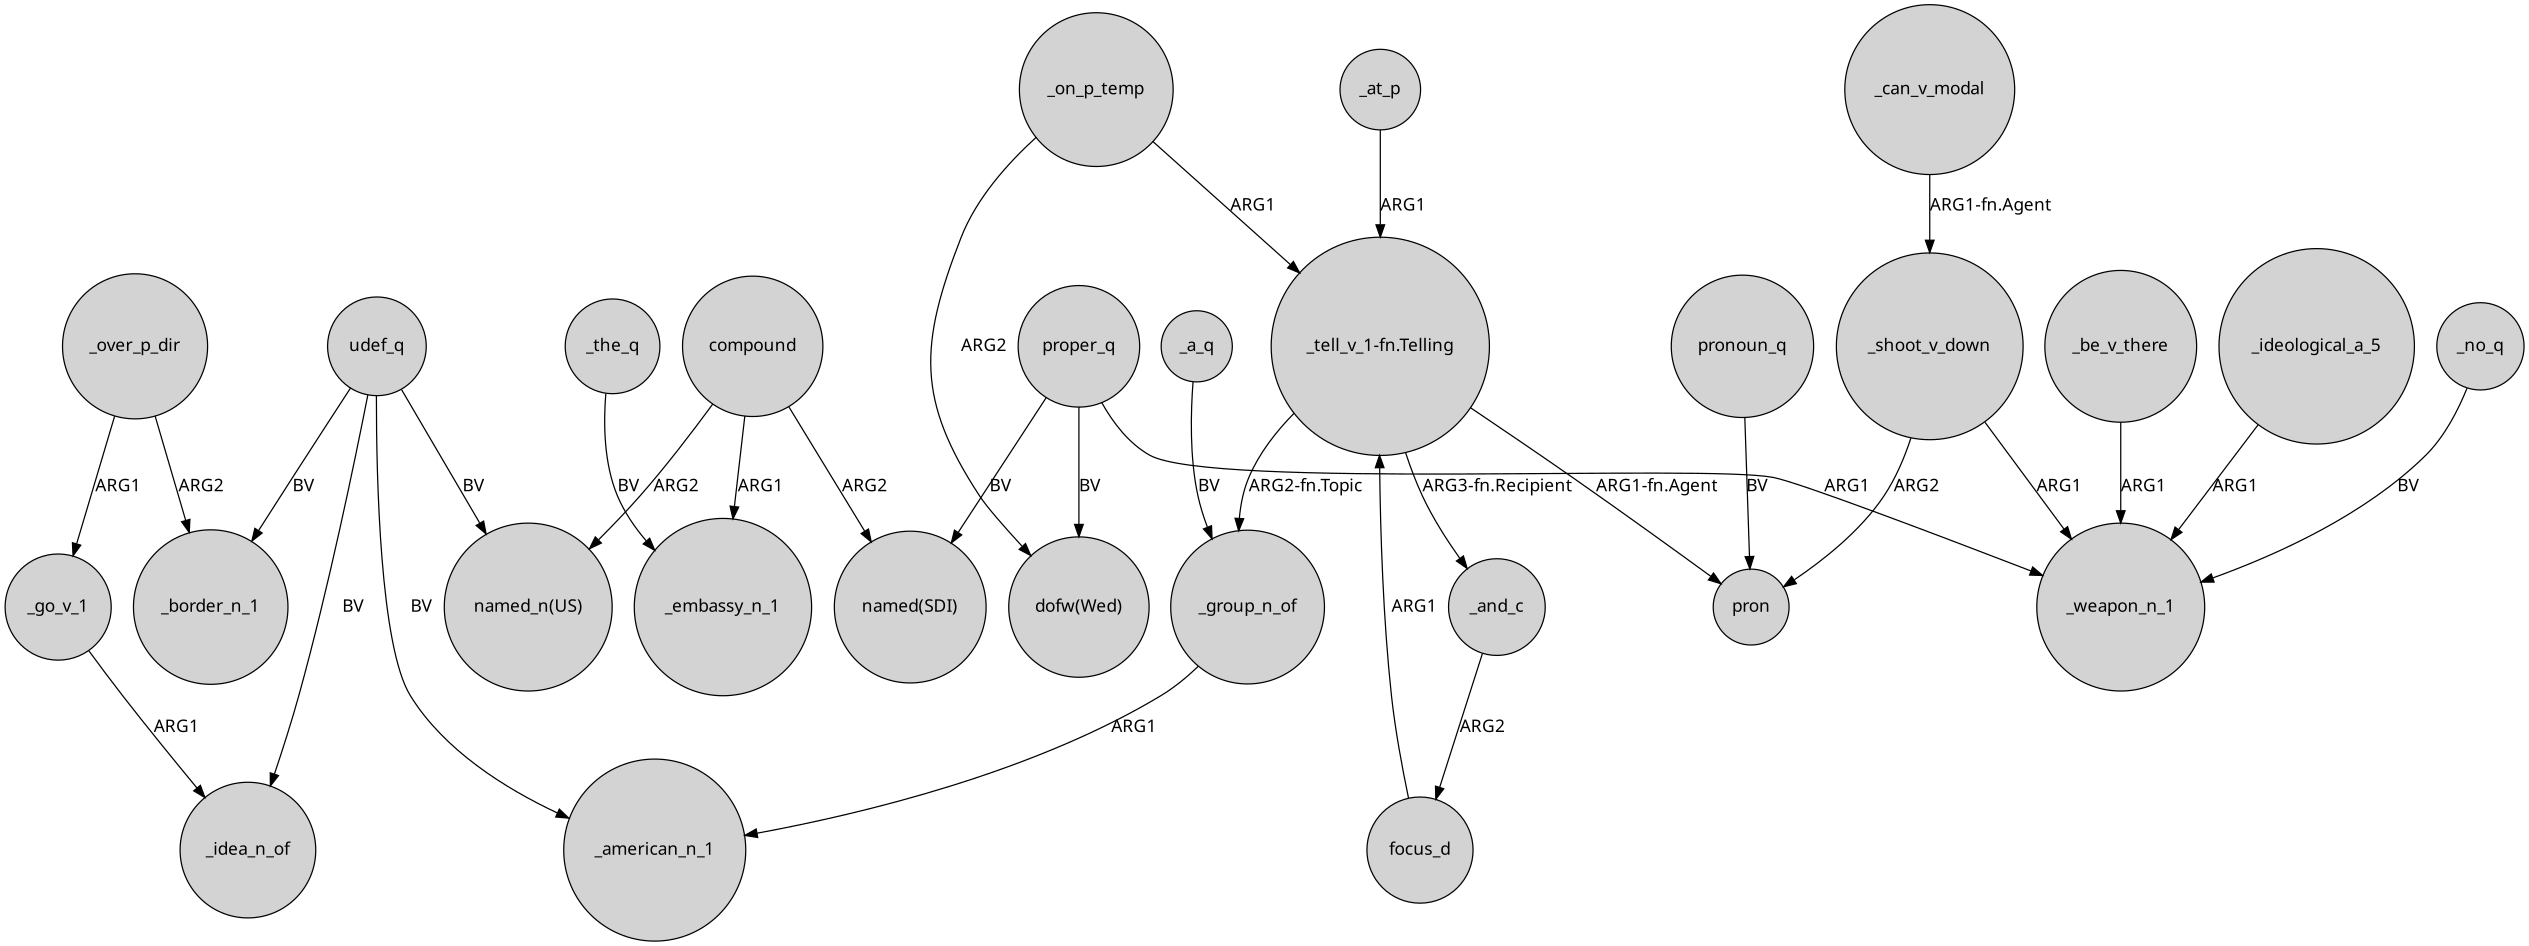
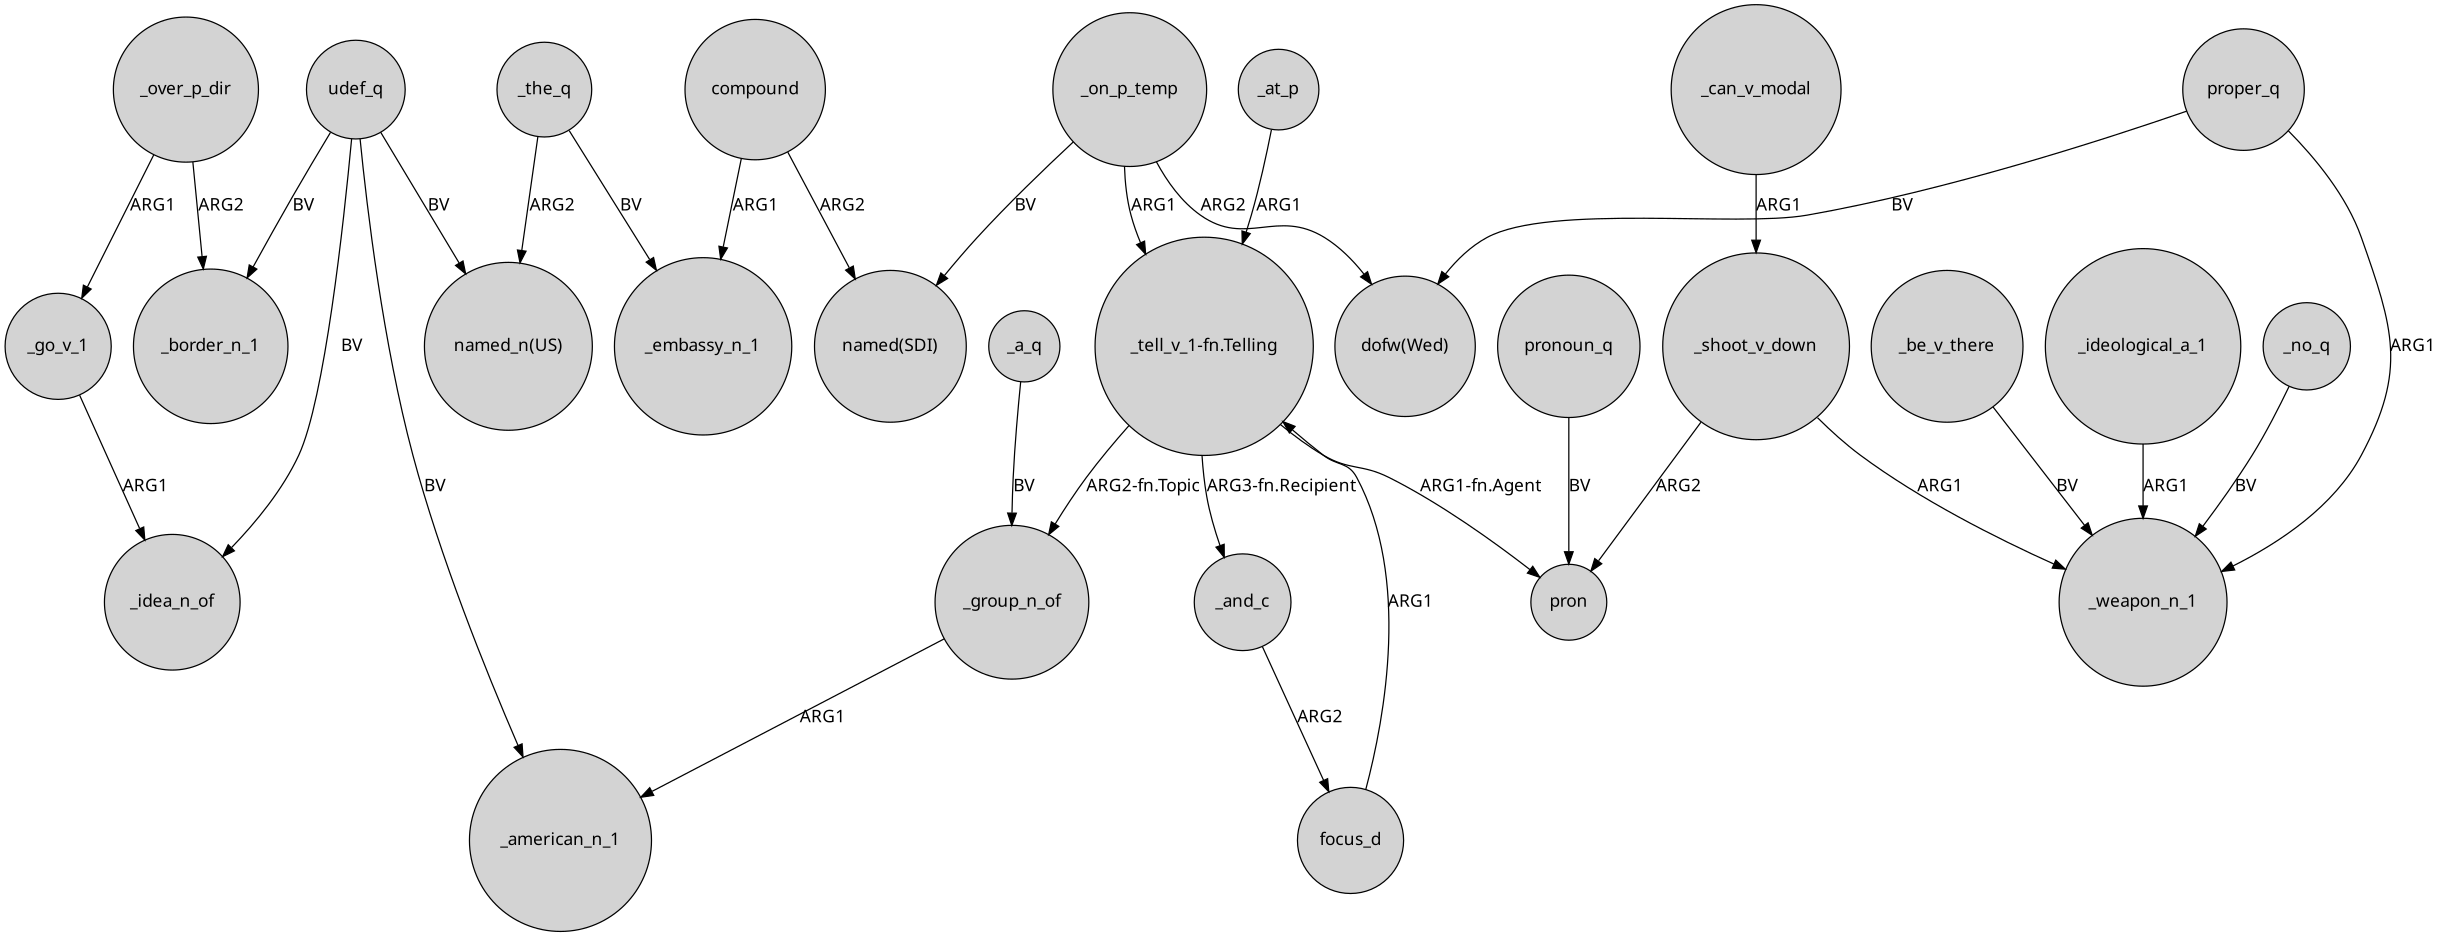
(1991, 206) -> (1779, 206)
(2317, 346) -> (2143, 346)
(1002, 465) -> (1007, 207)
(658, 474) -> (530, 194)
(2144, 487) -> (2067, 487)
